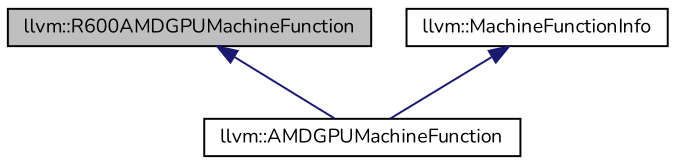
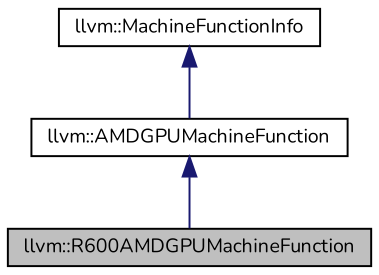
(285, 88) -> (190, 203)
